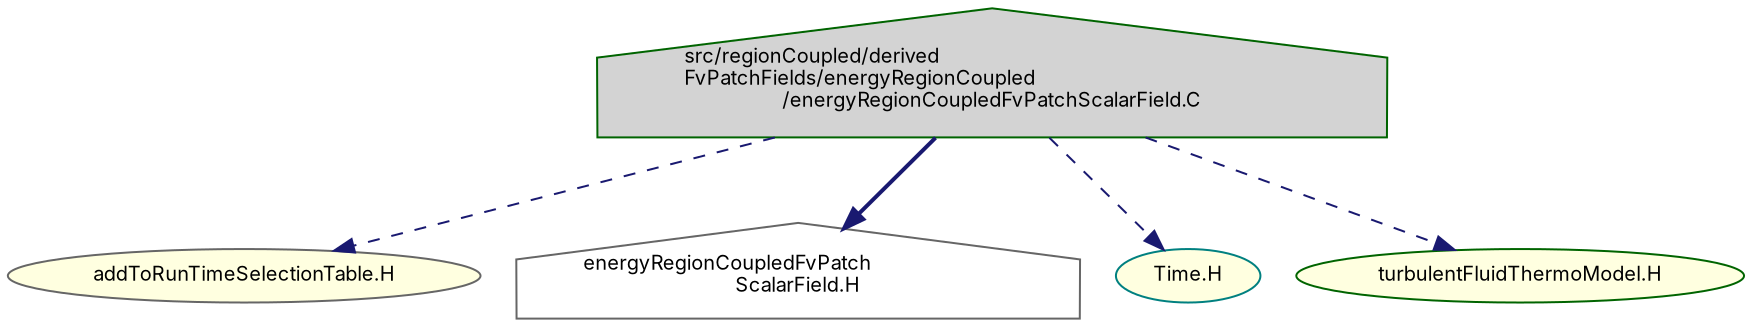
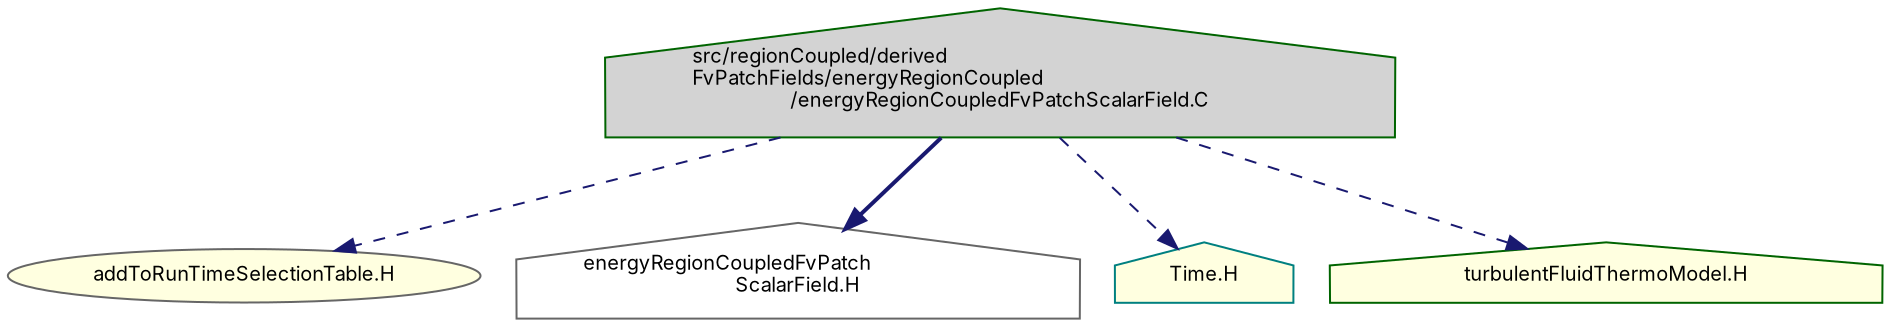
(1188, 276) -> (1204, 276)
(1520, 276) -> (1606, 276)
